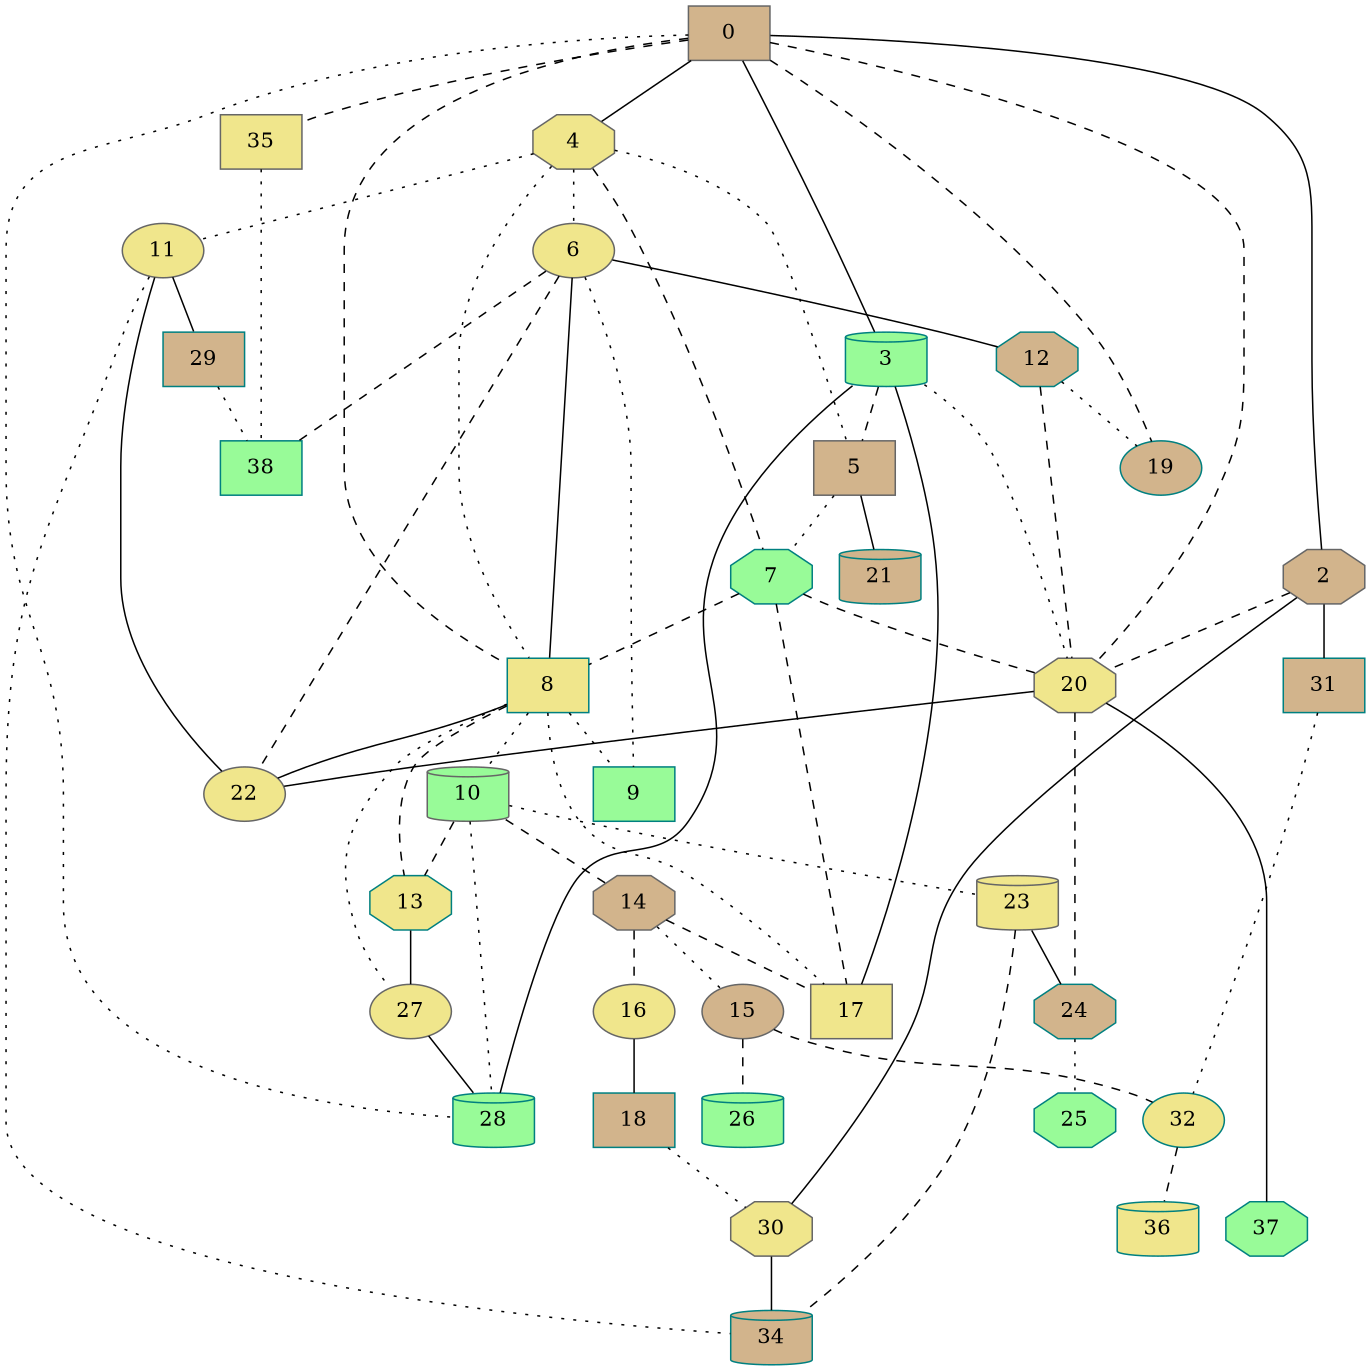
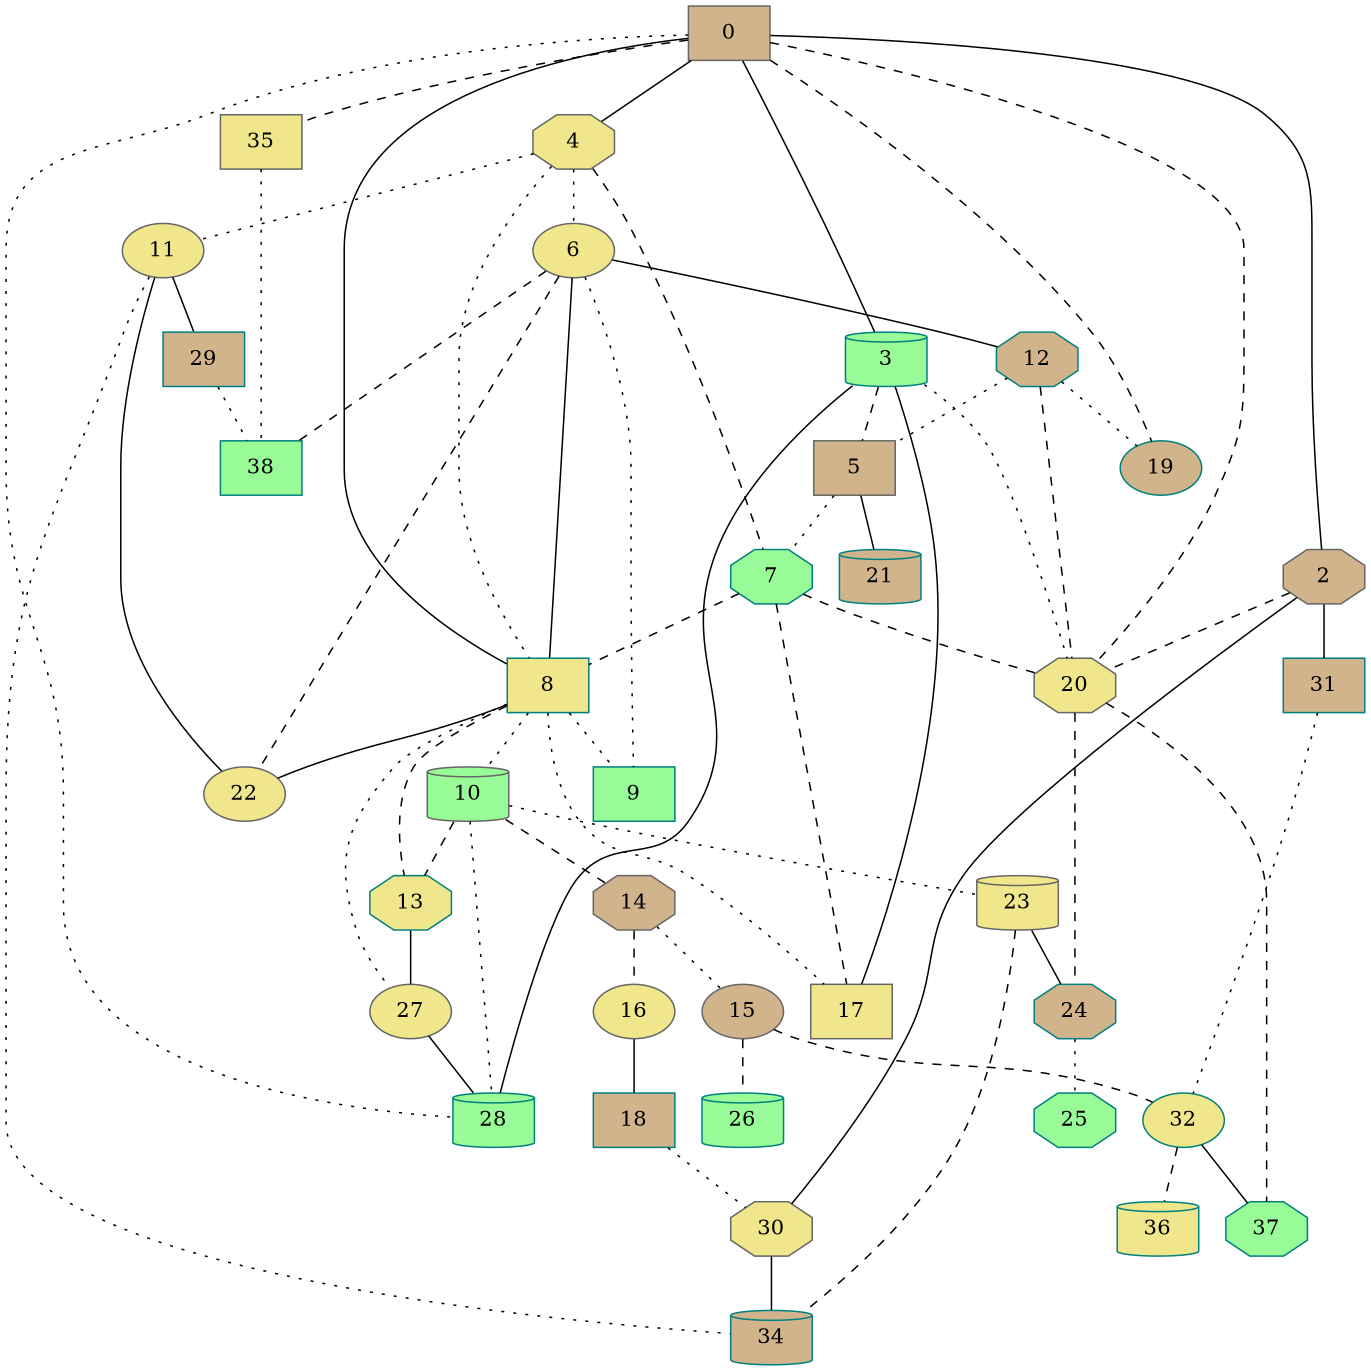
(781, 250) -> (946, 414)
(344, 273) -> (344, 273)
(659, 735) -> none
(1267, 918) -> (1267, 918)
(738, 955) -> none
none -> (1225, 1174)
